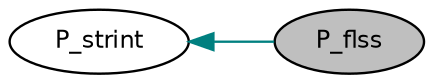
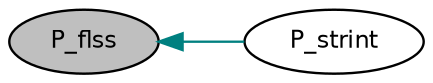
(244, 42) -> (214, 42)
